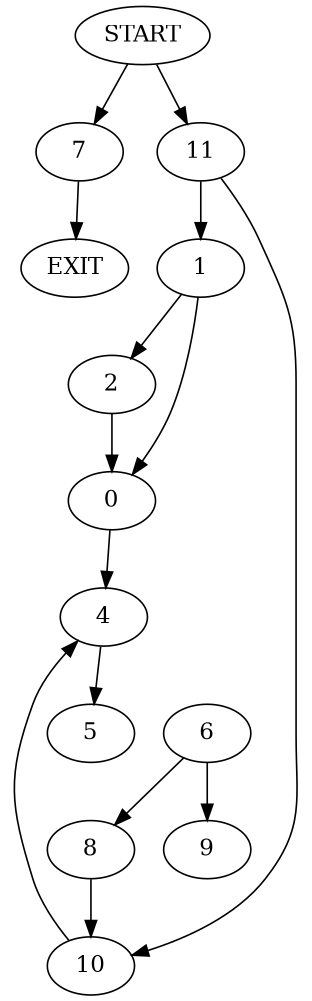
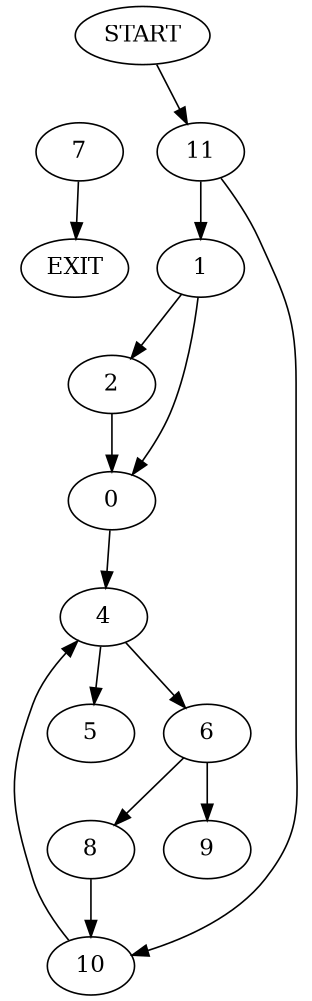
(115, 87) -> none
none -> (150, 669)
